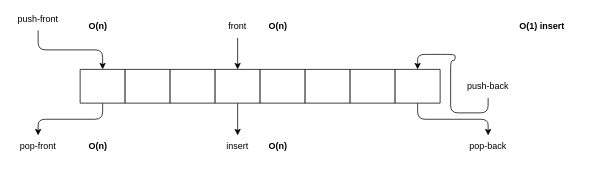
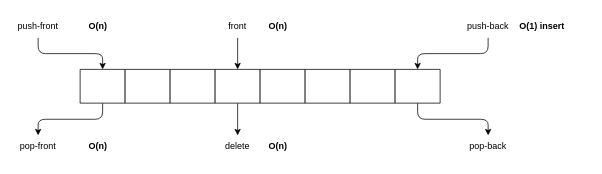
(38, 19) -> (38, 27)
(488, 87) -> (488, 27)
(237, 147) -> (237, 147)
